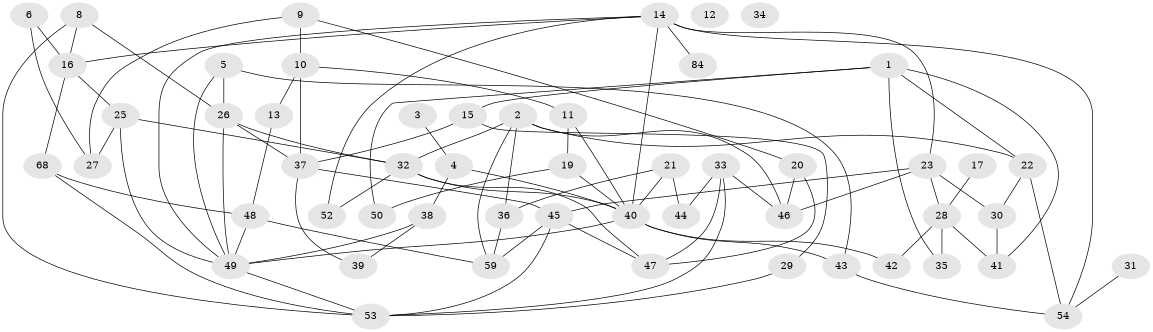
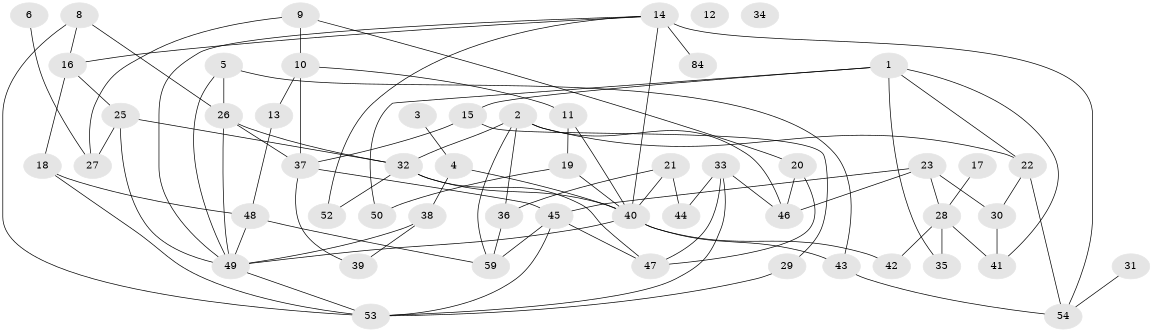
(848, 34) -> none
(50, 43) -> none
(43, 166) -> (43, 166)
